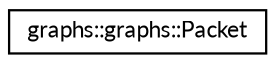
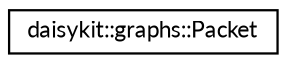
(138, 32) -> (143, 32)
